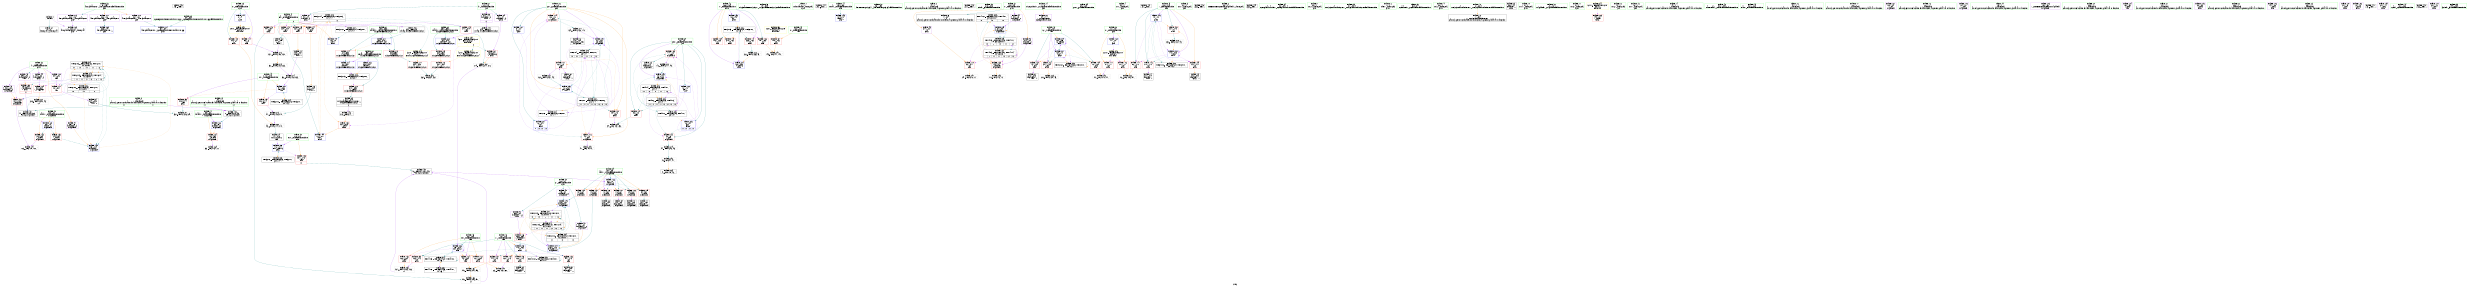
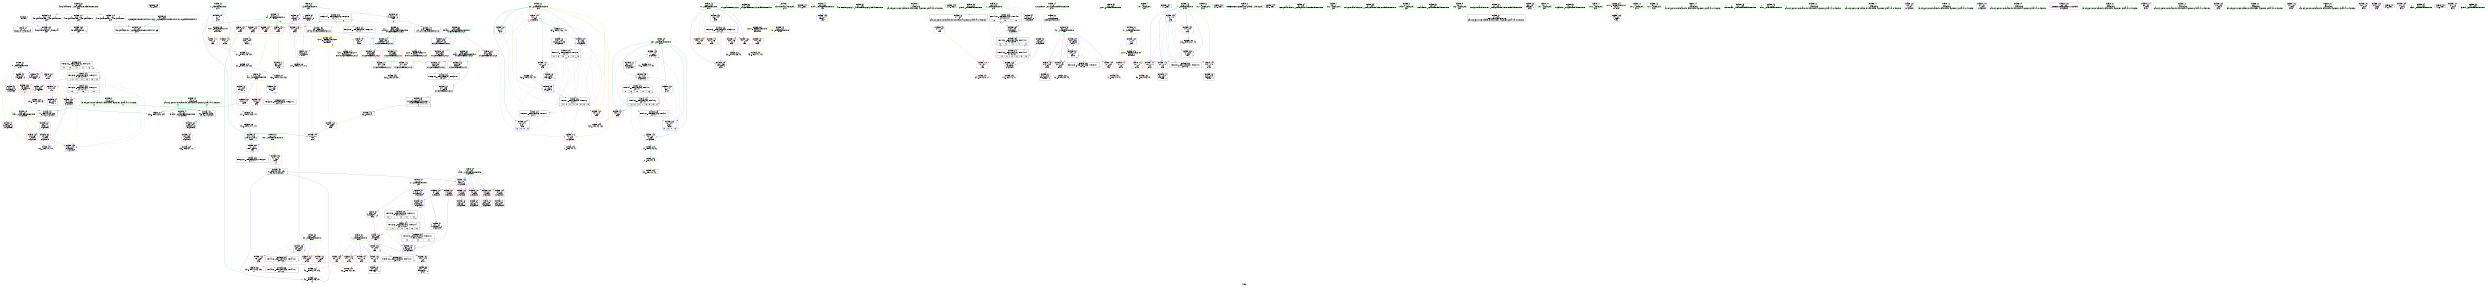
none -> (488, 54)
